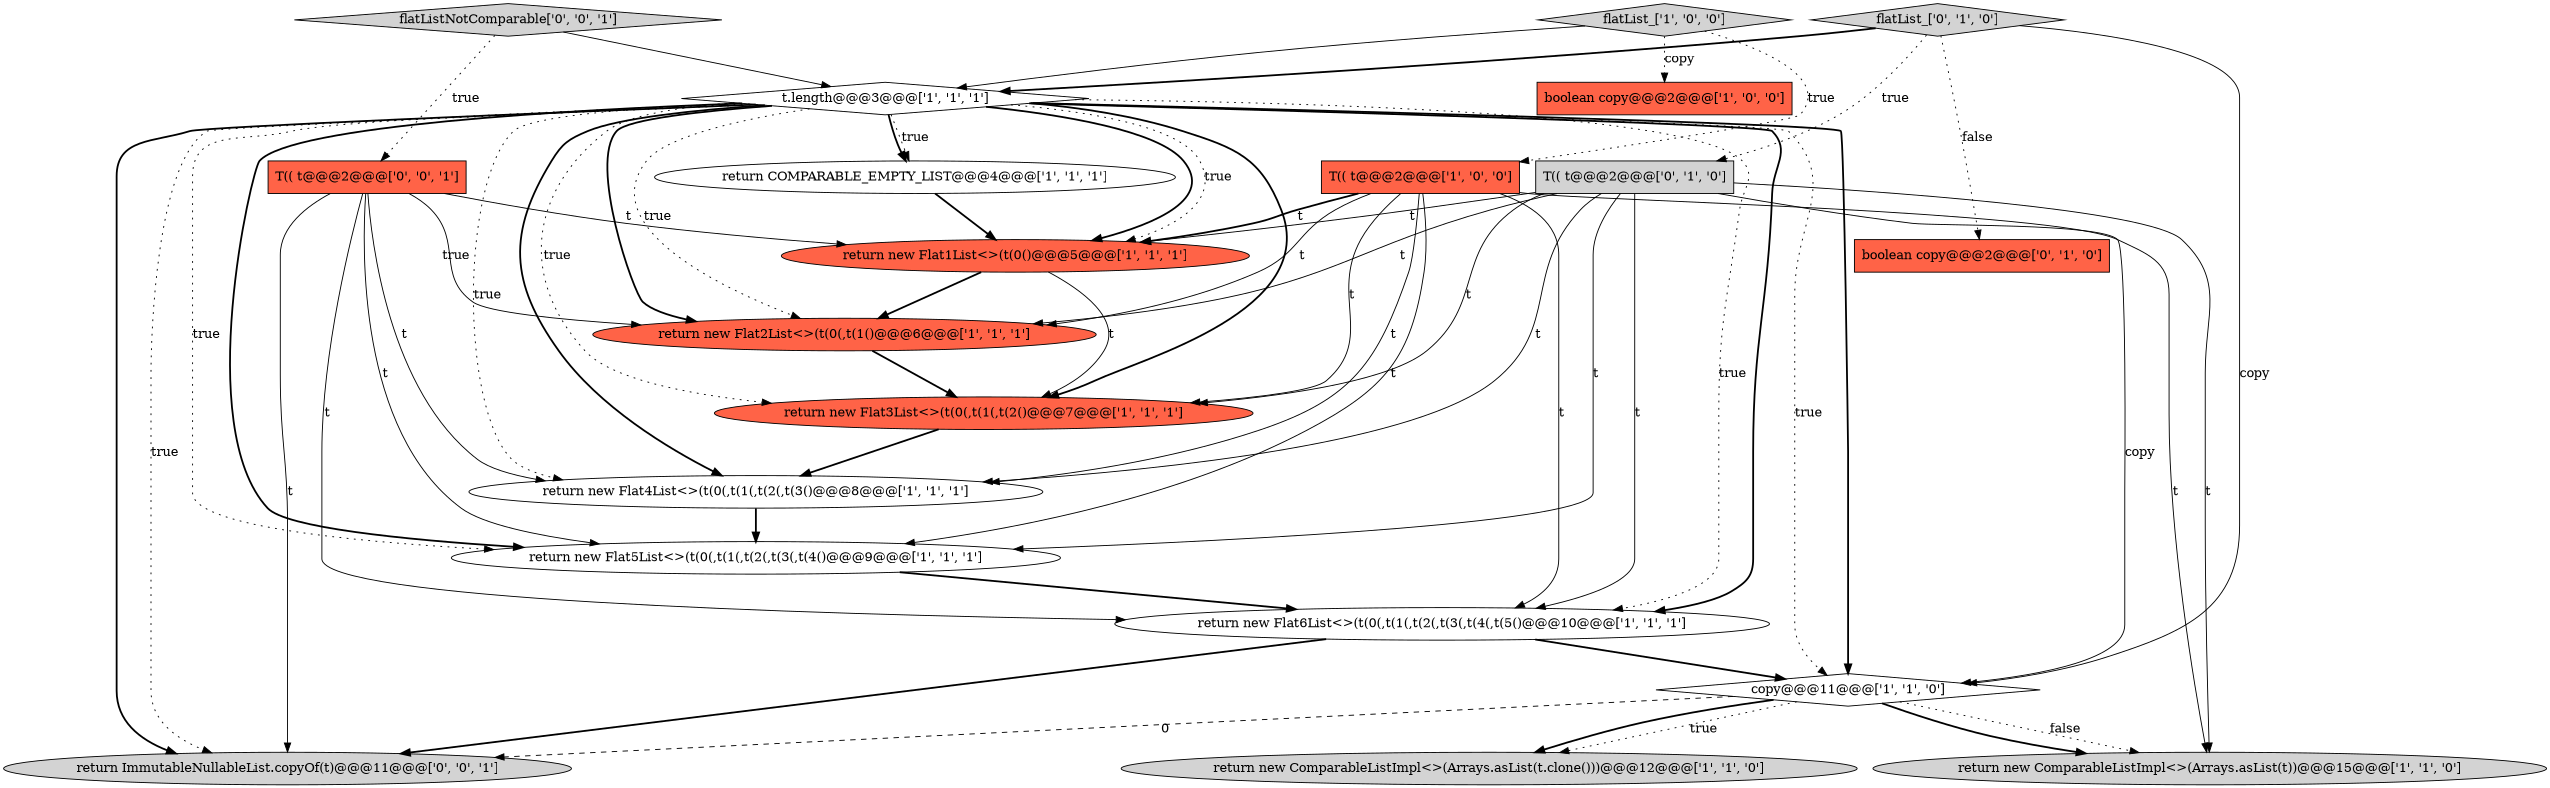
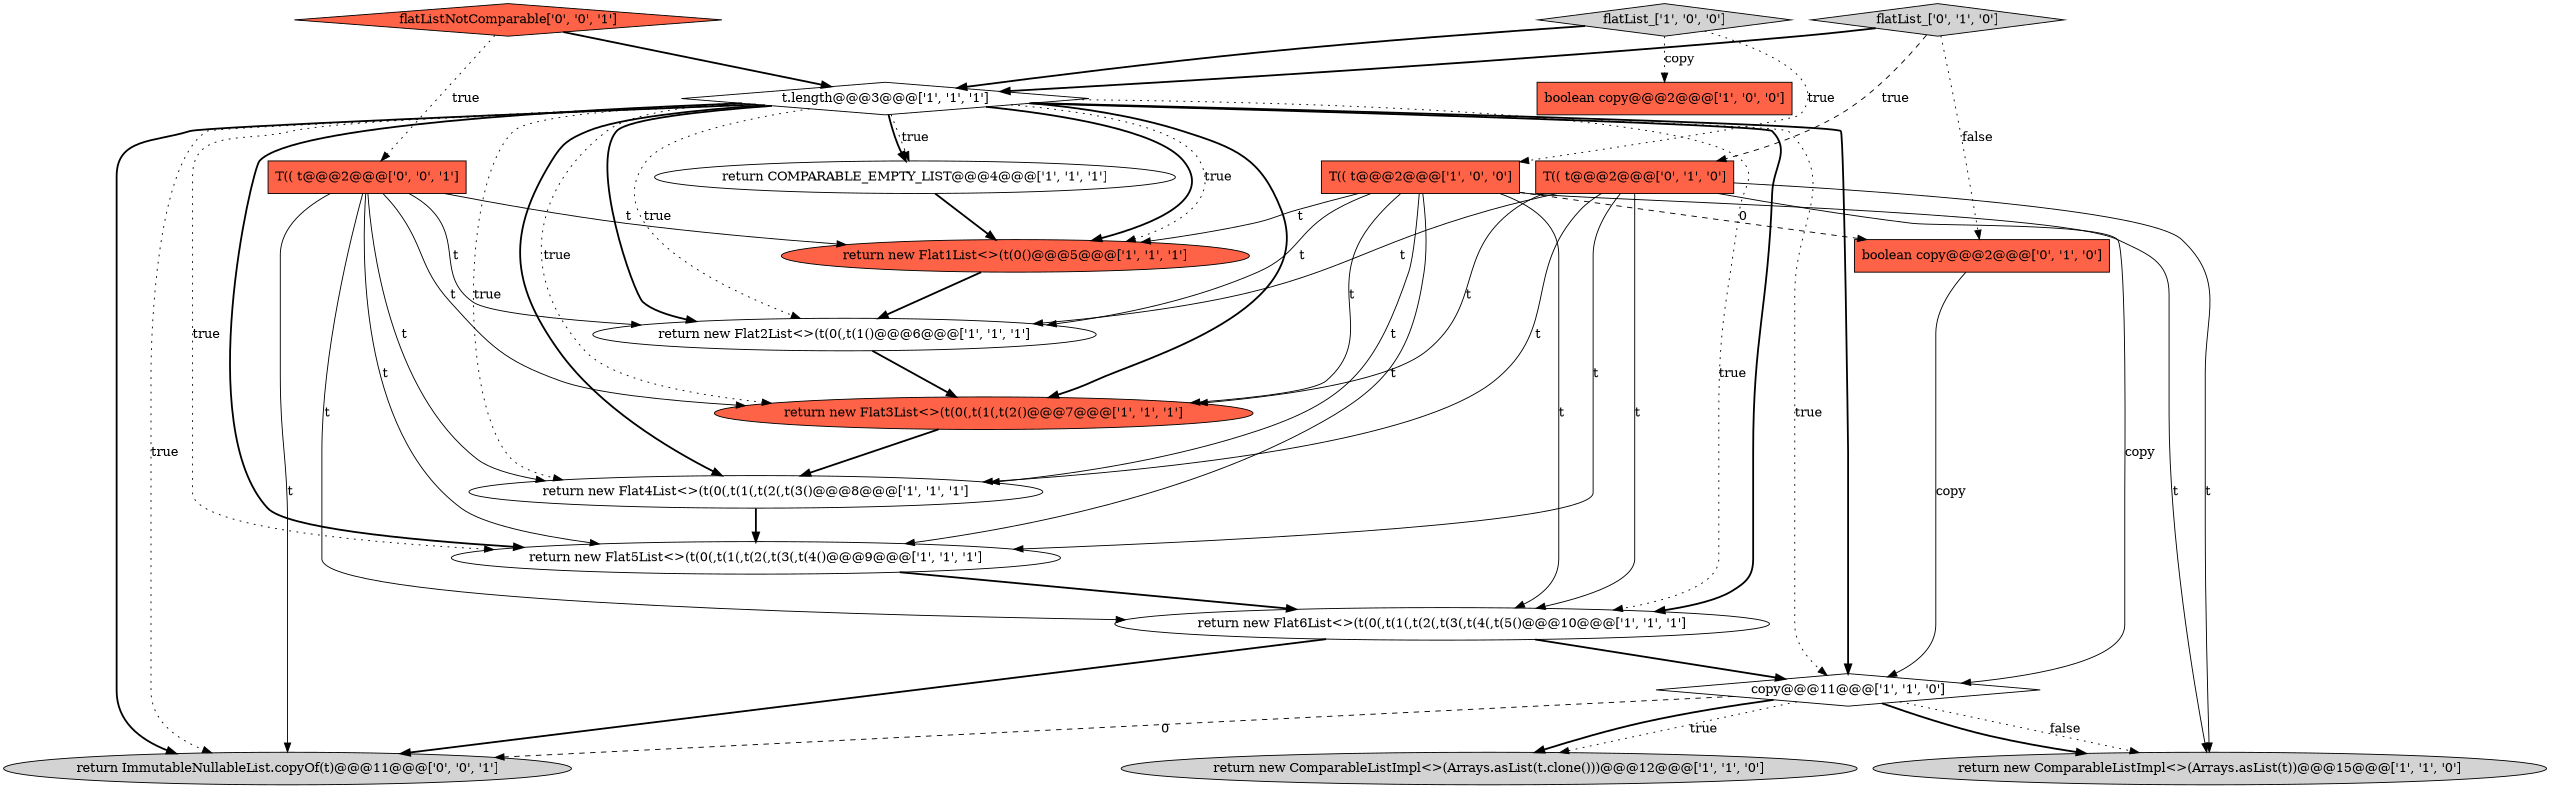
(508, 20) -> (508, 20)
(1275, 51) -> (1275, 51)
(693, 58) -> (693, 58)
(1838, 116) -> (1838, 116)
(1635, 177) -> (1635, 177)
none -> (1689, 216)
(1343, 219) -> none
(1256, 223) -> (1256, 223)
(456, 256) -> (456, 256)
(1108, 333) -> (520, 363)
(844, 335) -> (844, 335)
(2240, 359) -> (1936, 477)
